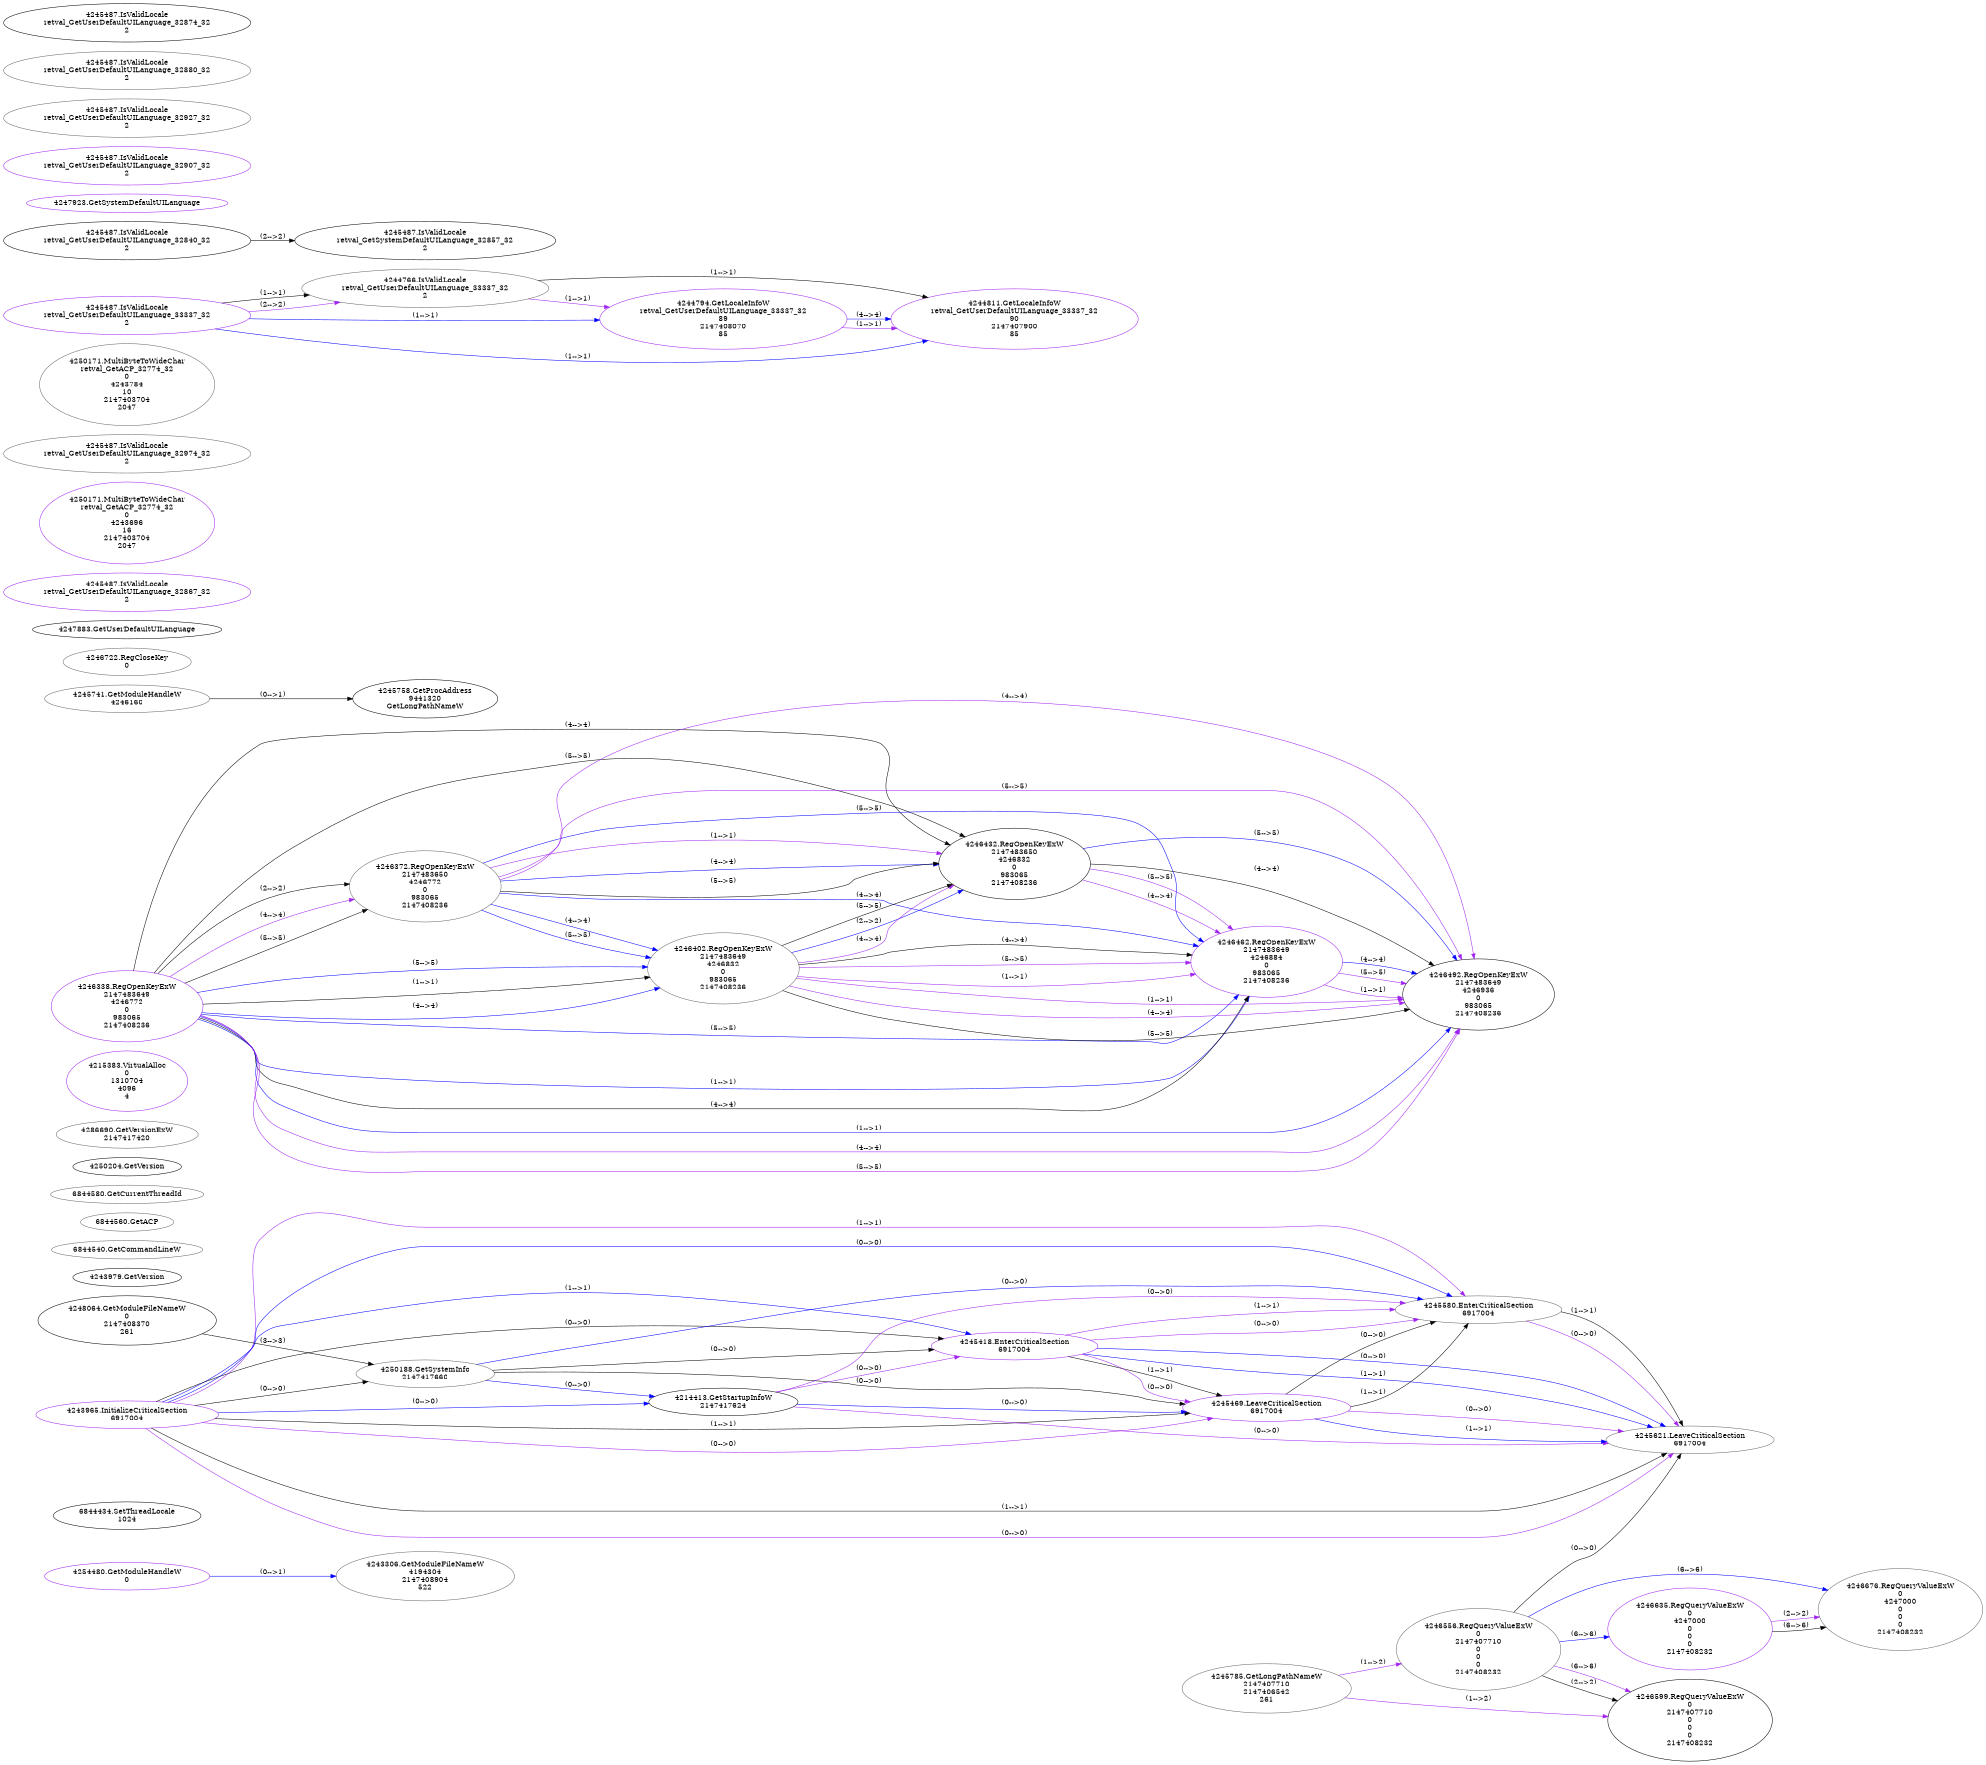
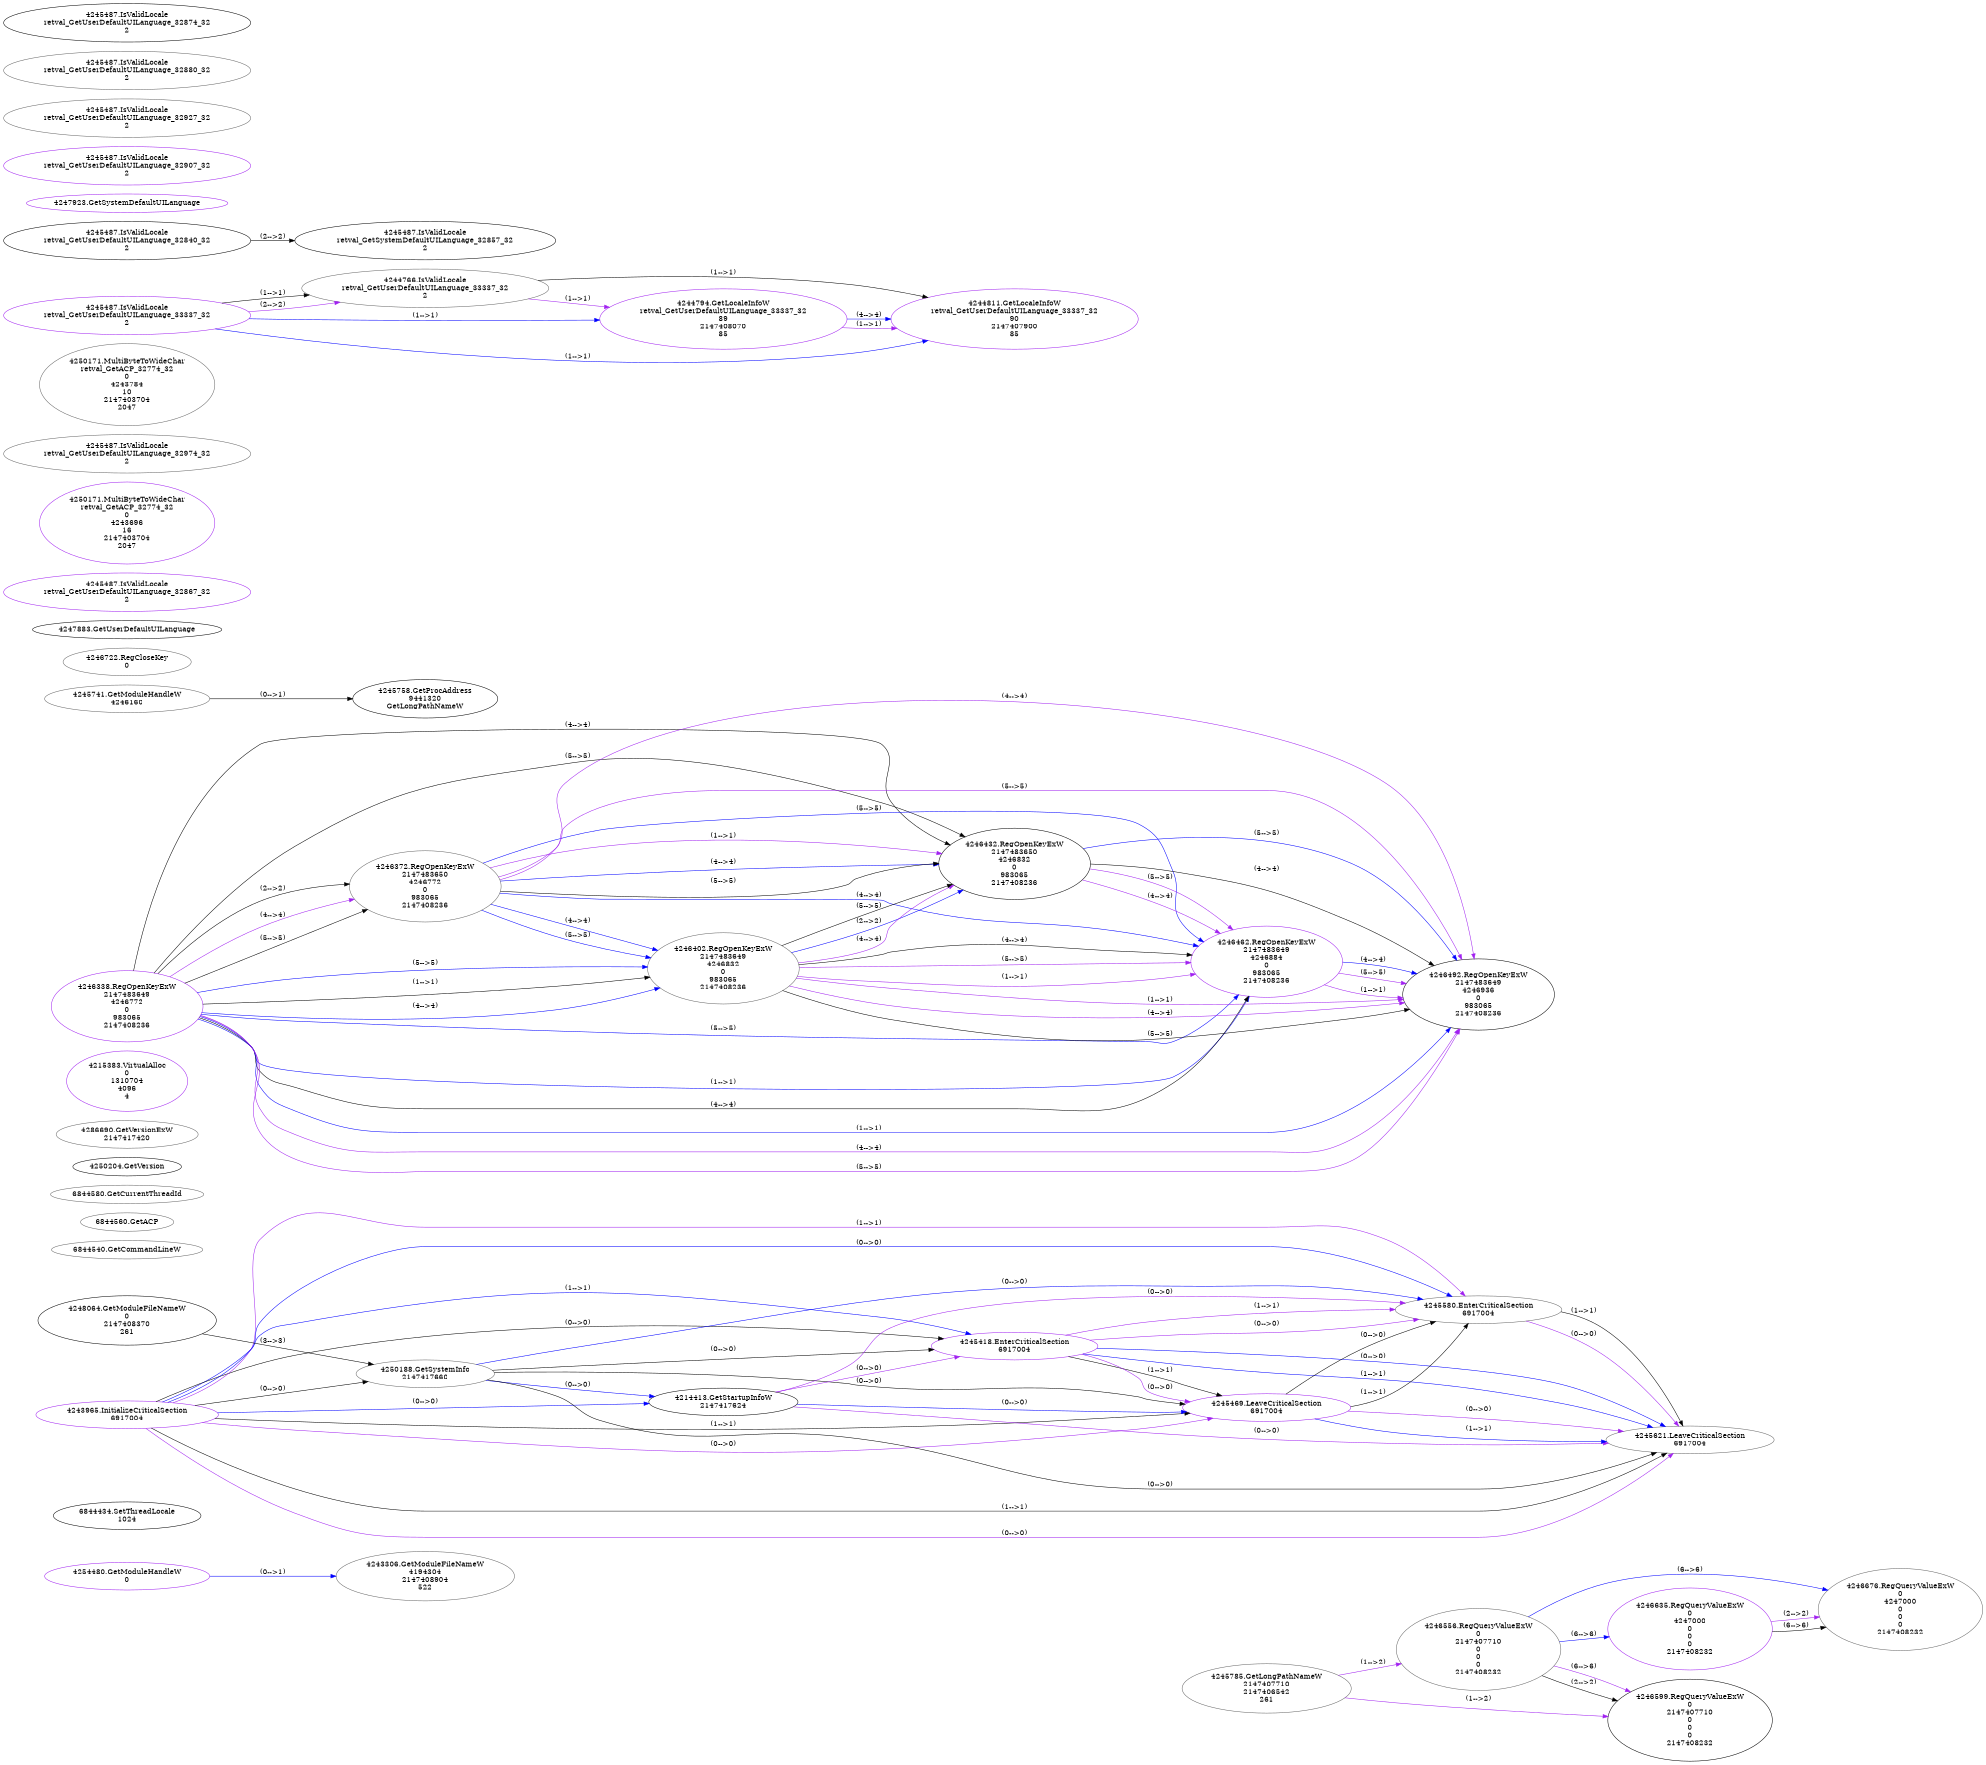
(127, 1277) -> none
(1605, 1545) -> (1064, 1482)
